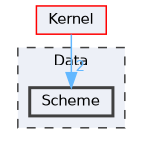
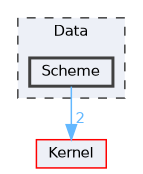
(71, 57) -> (71, 108)
